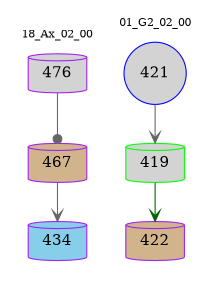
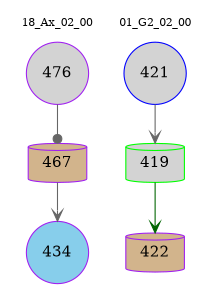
(57, 73) -> (57, 73)
(57, 241) -> (57, 253)
